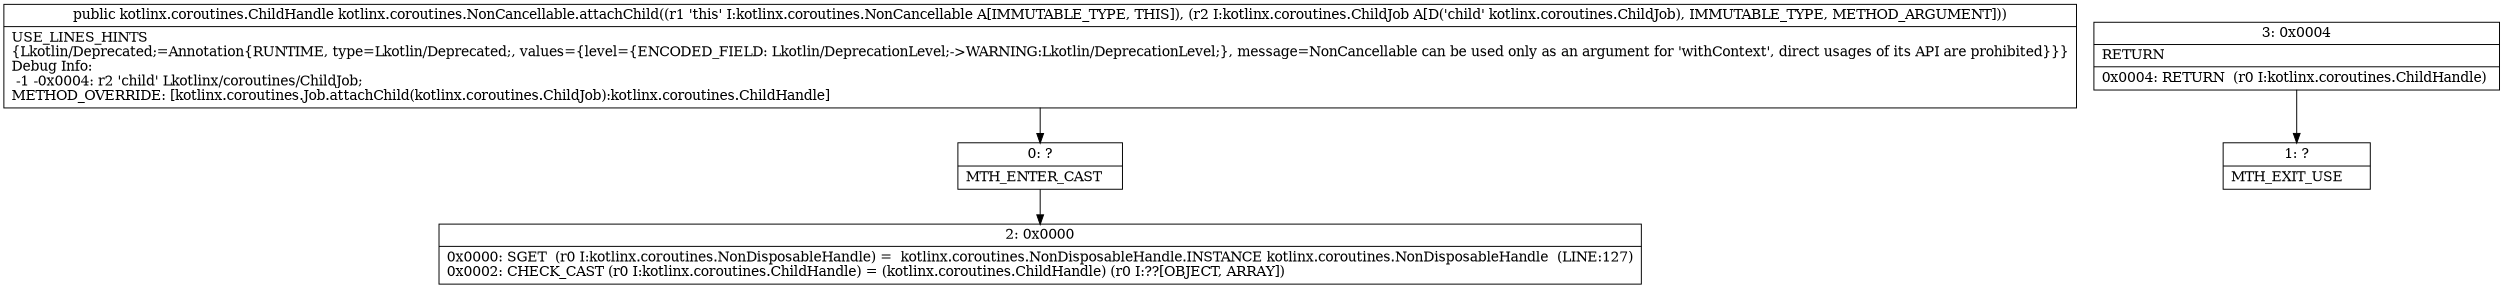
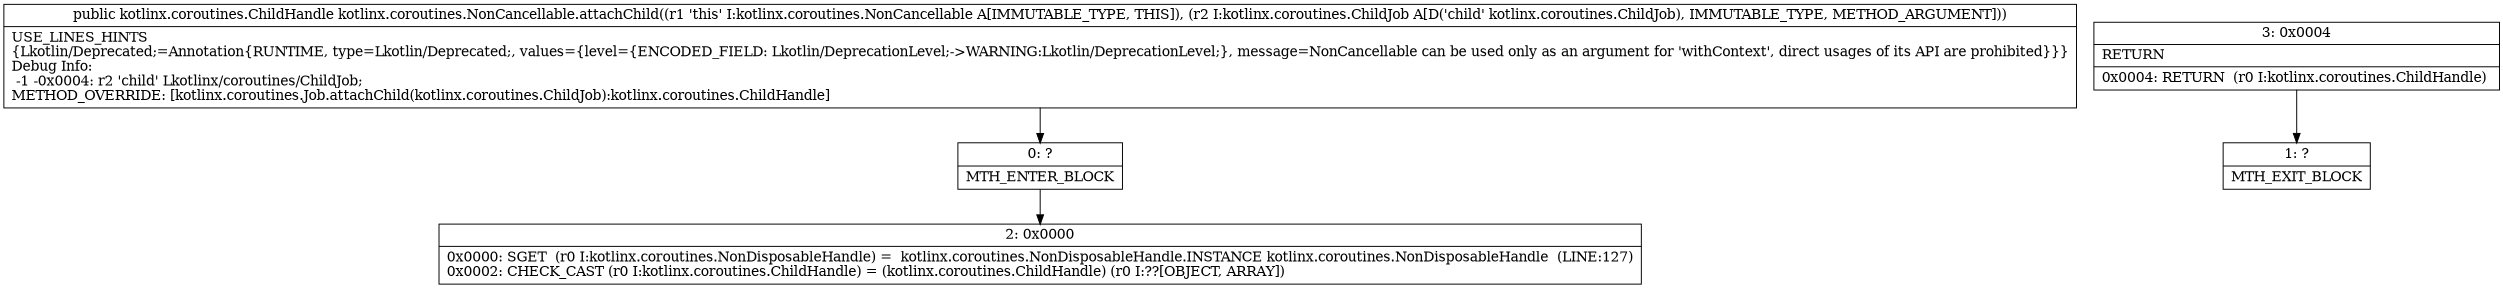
(1034, 177) -> (1040, 177)
(2287, 177) -> (2297, 177)
